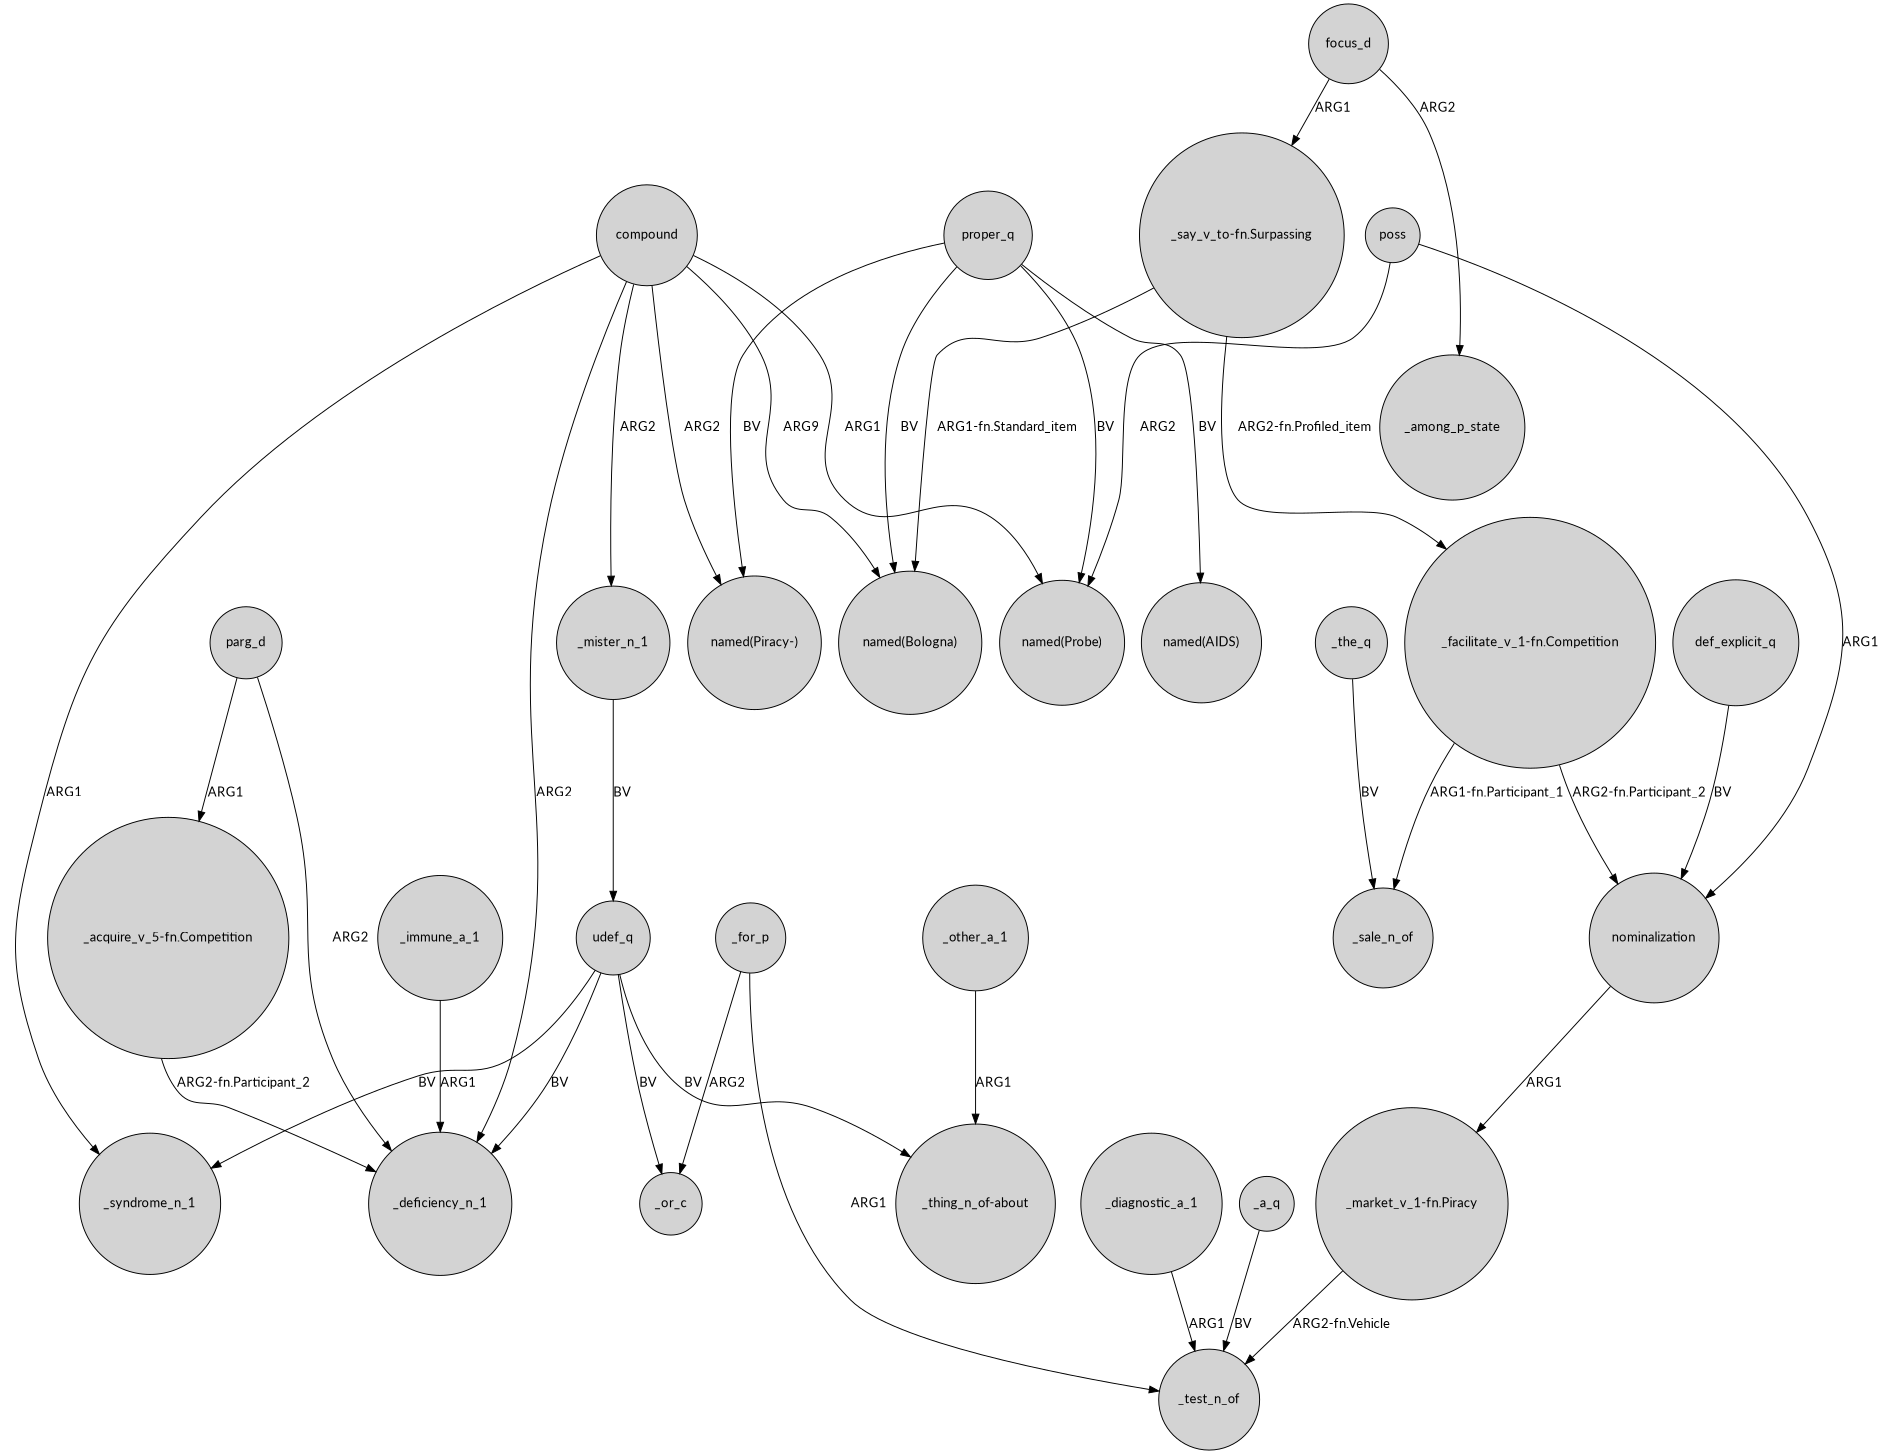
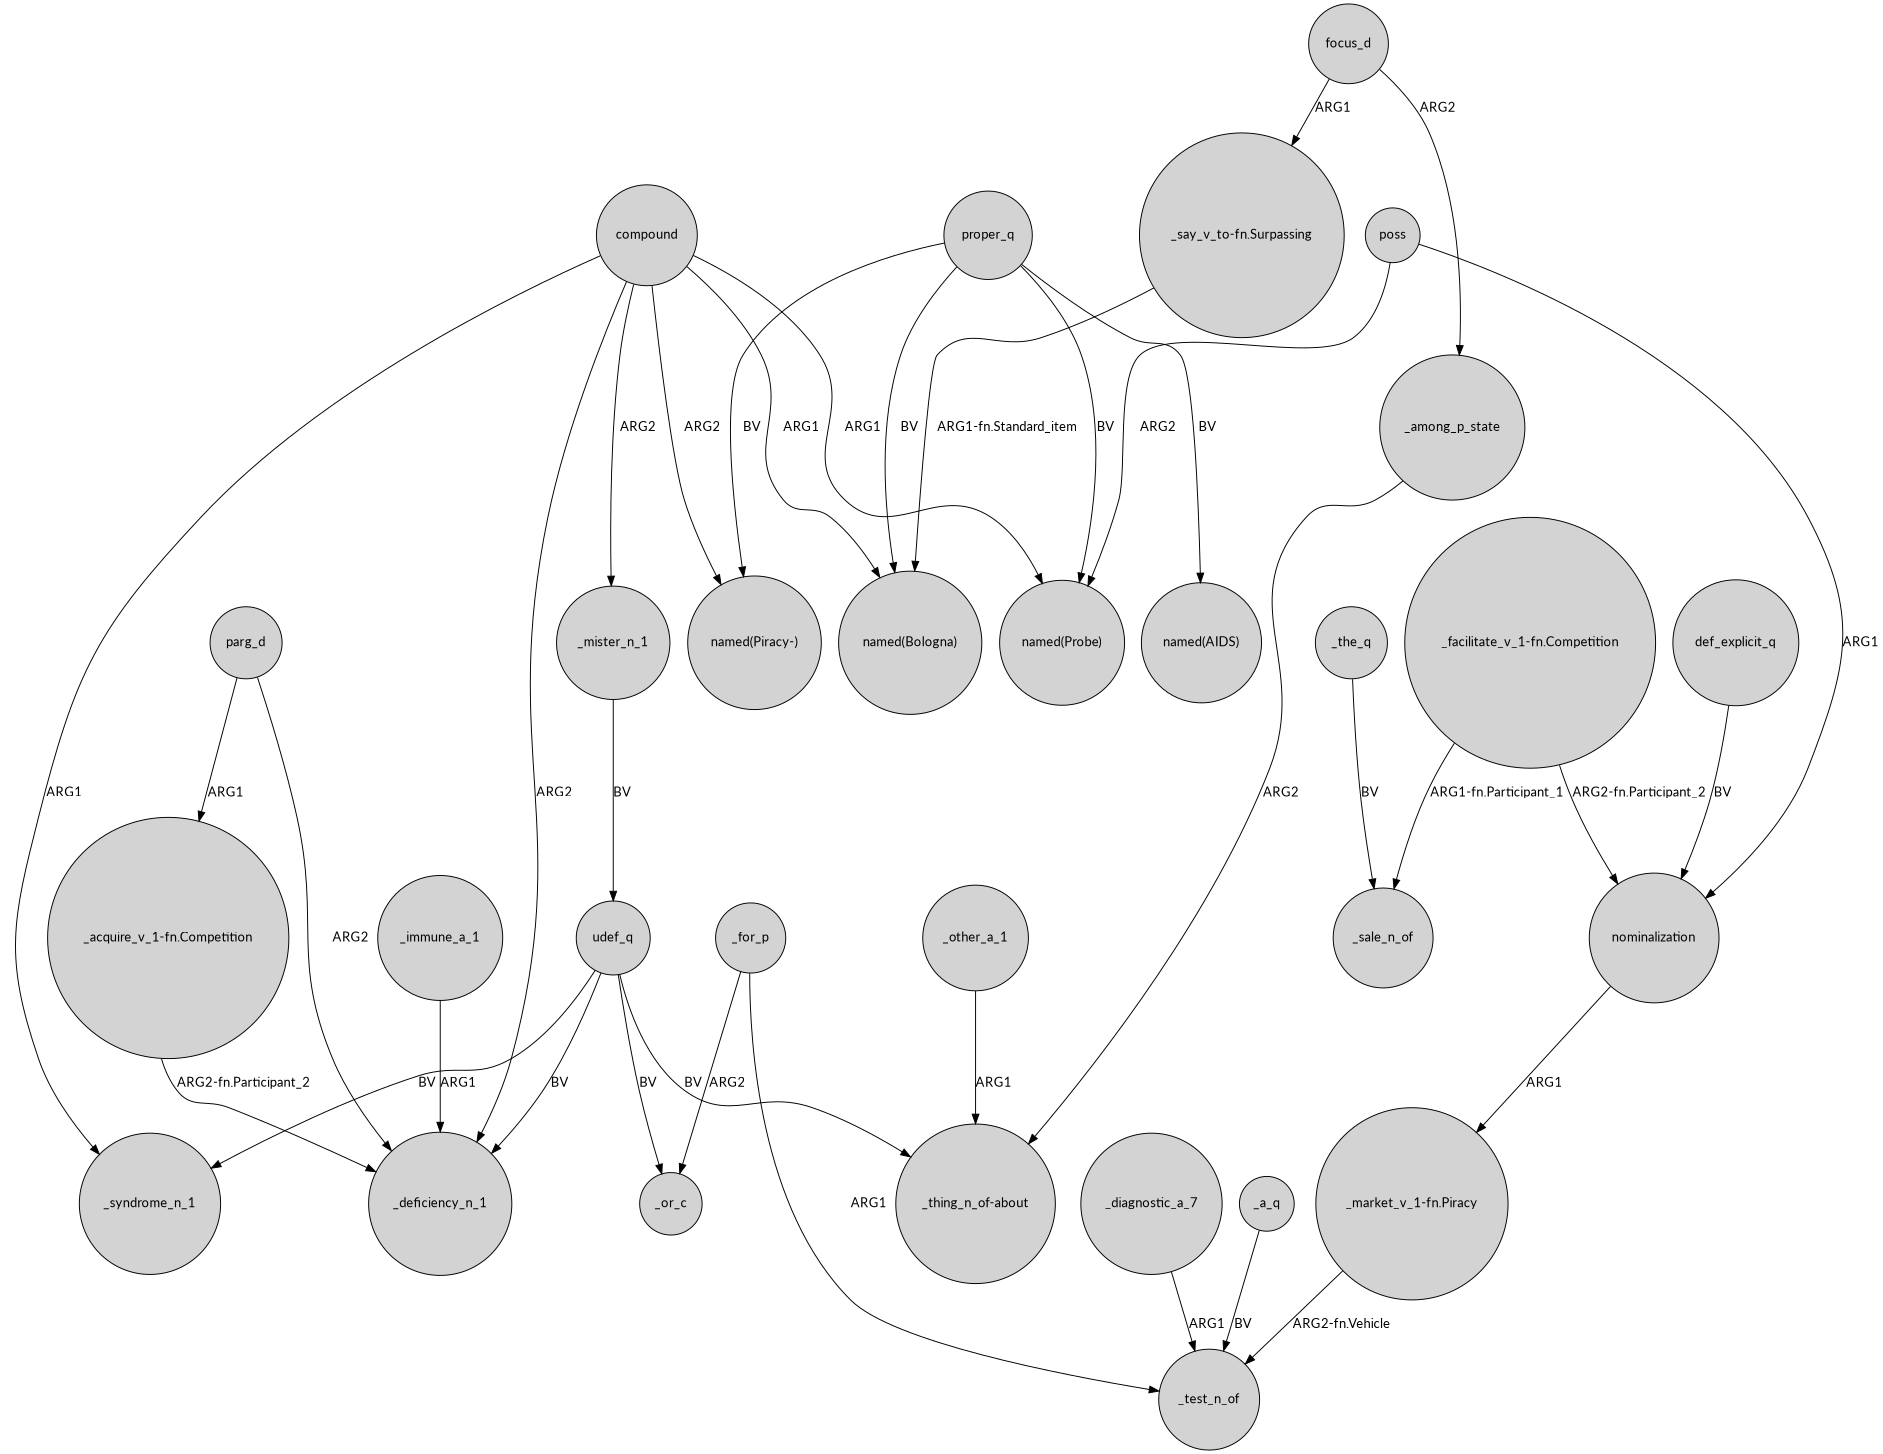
(802, 428) -> (802, 428)
(1258, 509) -> none
none -> (1256, 800)
(168, 938) -> (168, 938)
(1152, 1204) -> (1152, 1204)
